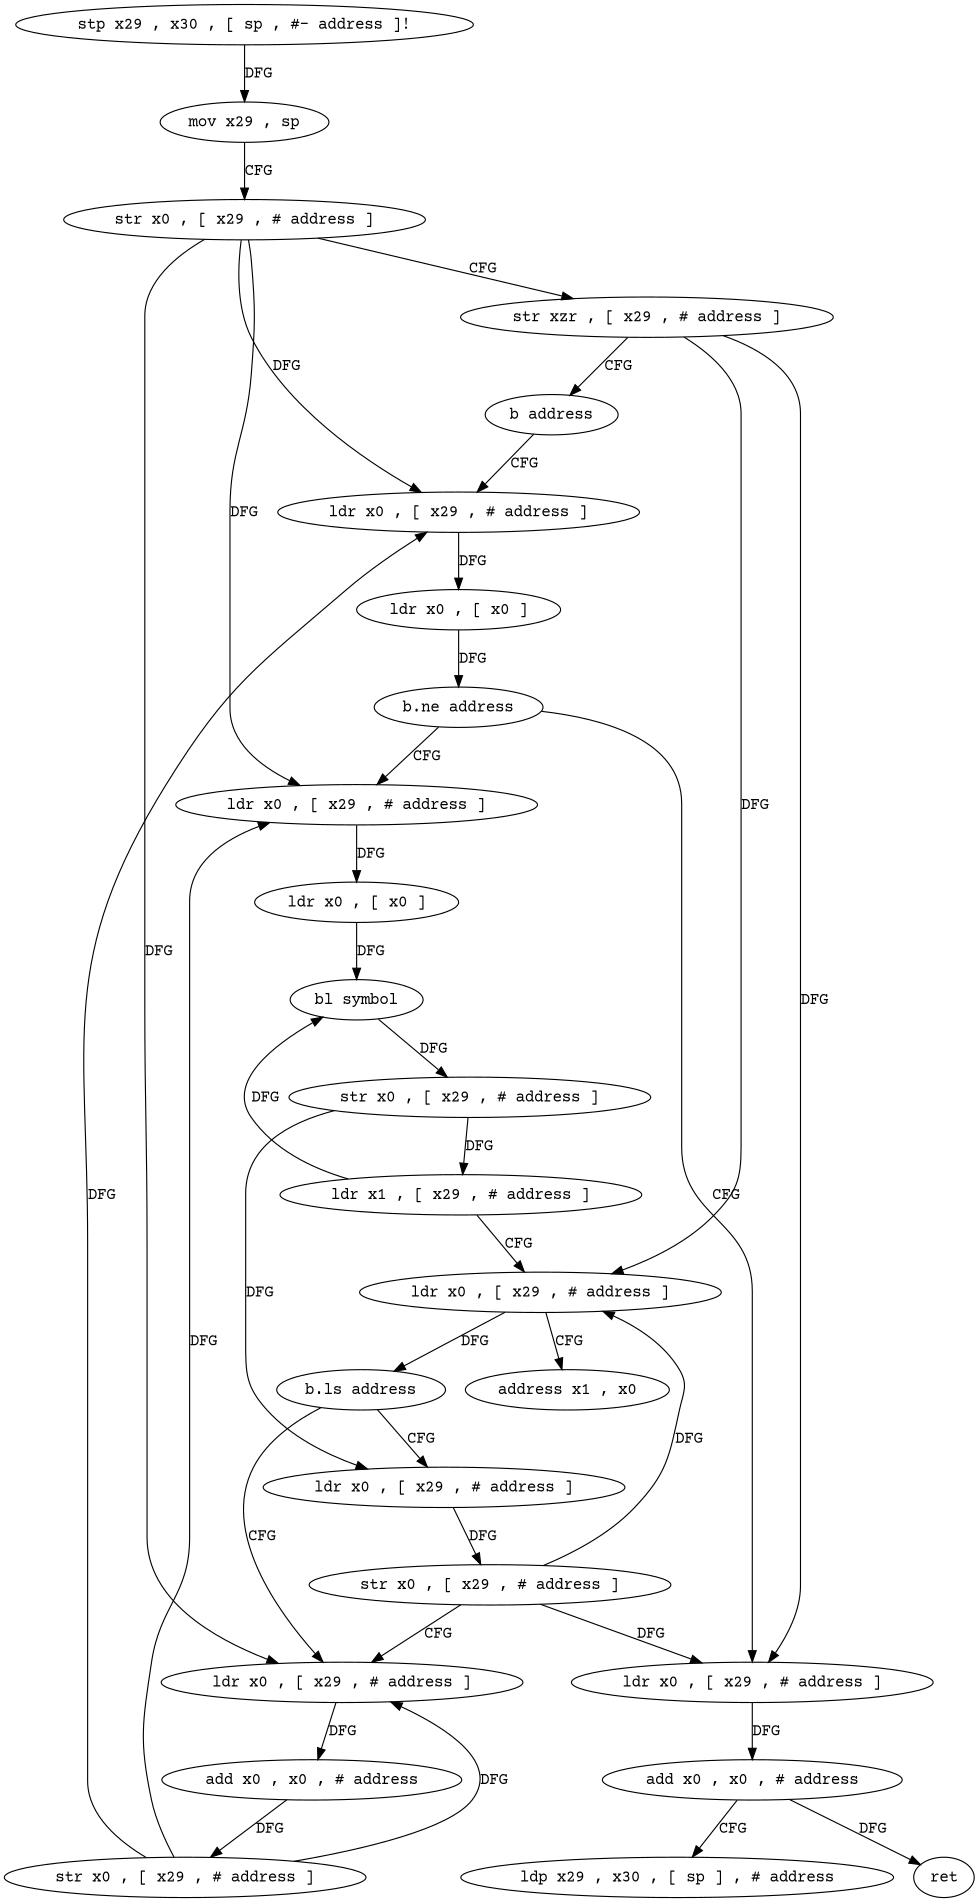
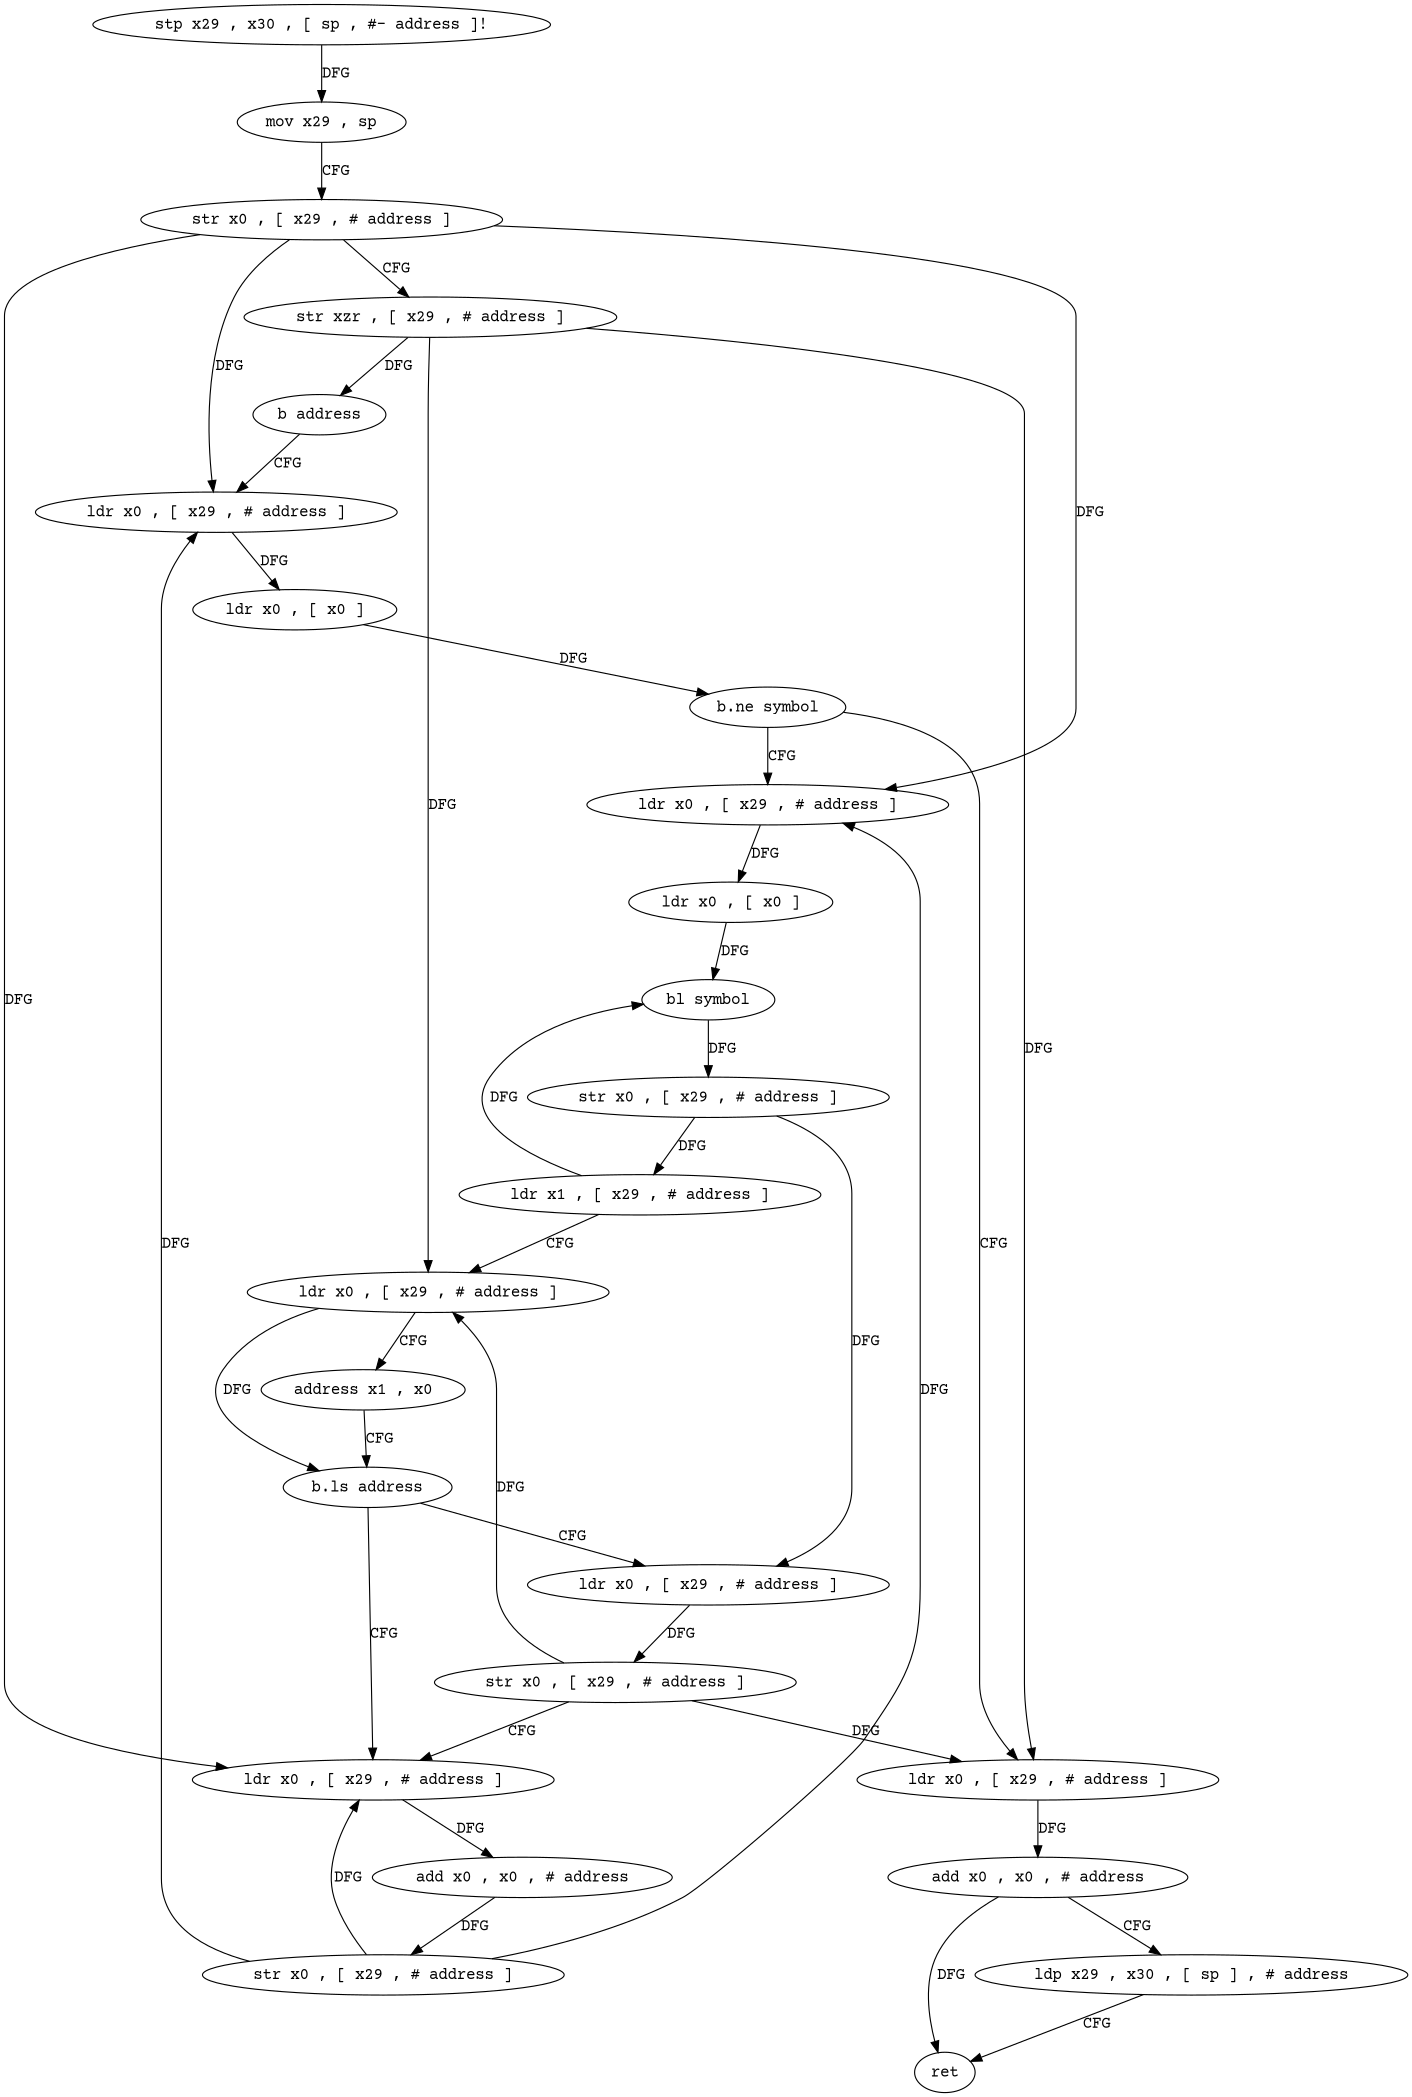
(618, 366) -> (398, 366)
(459, 707) -> (768, 707)
none -> (365, 1433)
none -> (1062, 2026)
